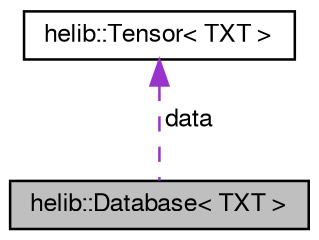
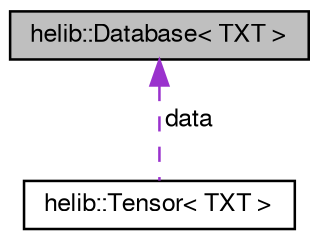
(159, 133) -> (159, 133)
